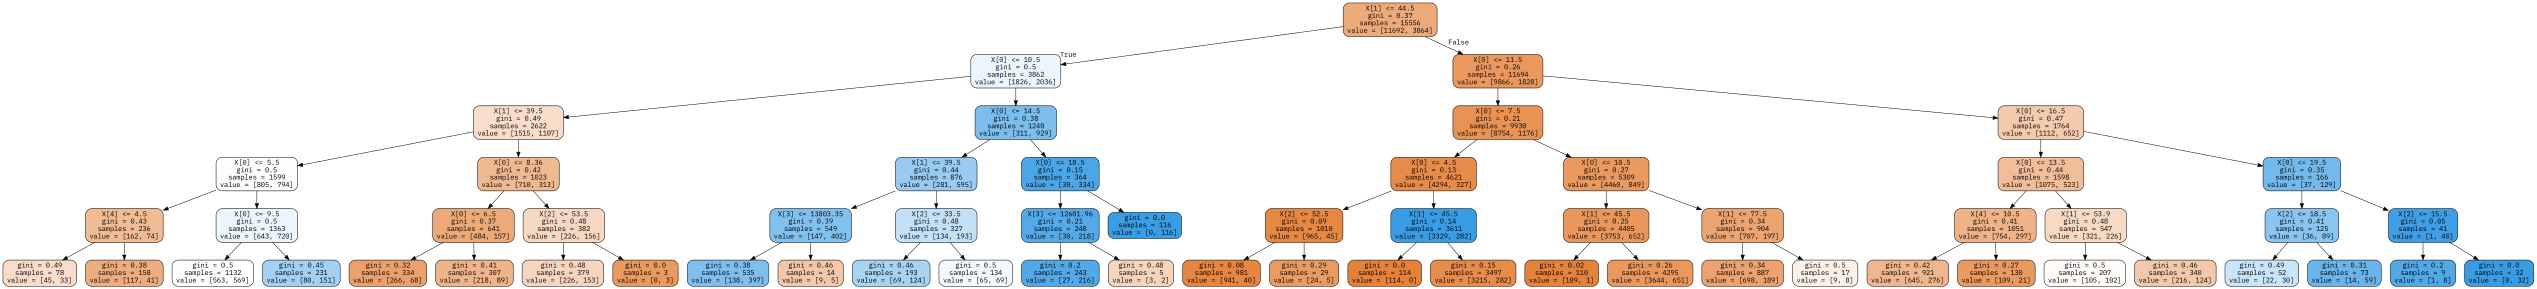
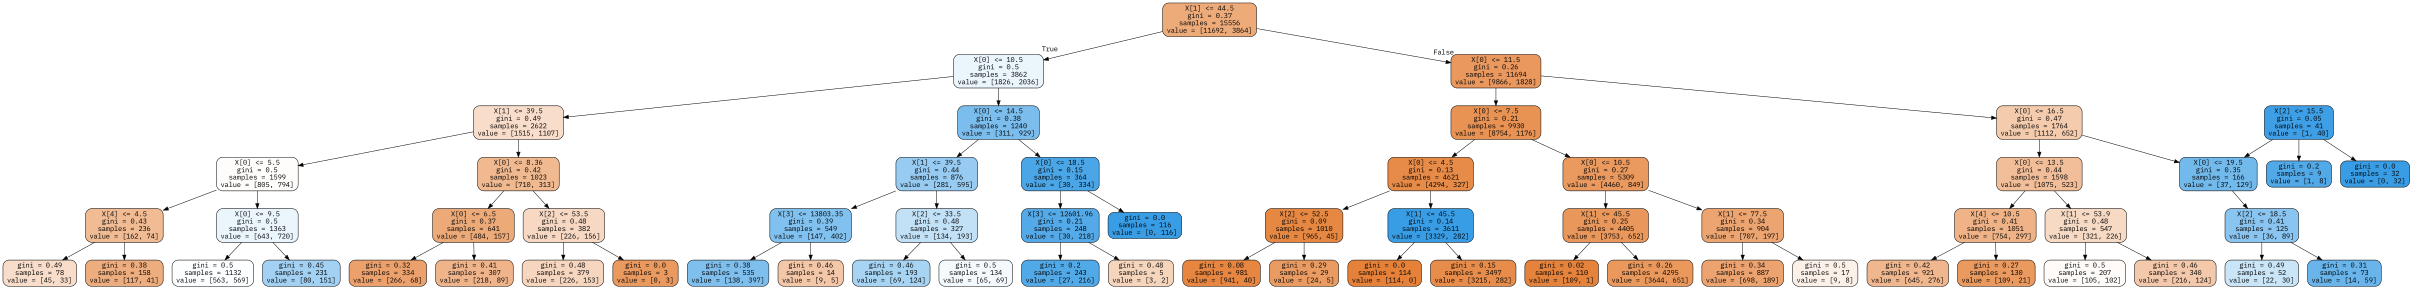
(2362, 200) -> (2261, 147)
